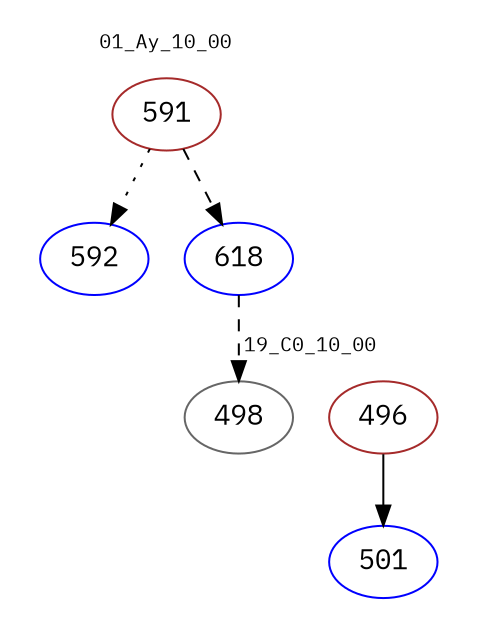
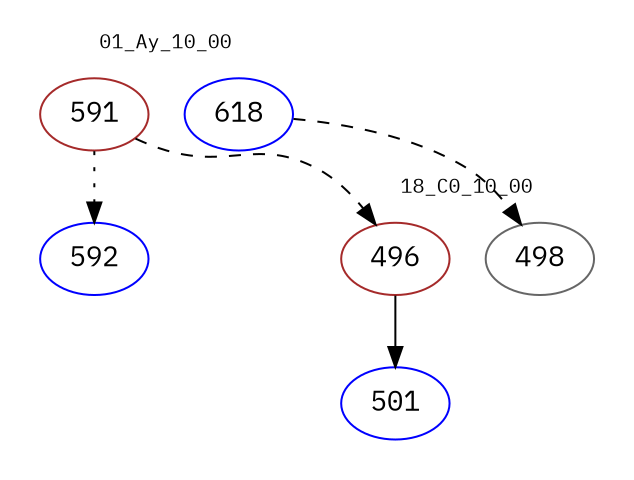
(198, 178) -> (257, 154)
(311, 346) -> (468, 188)
